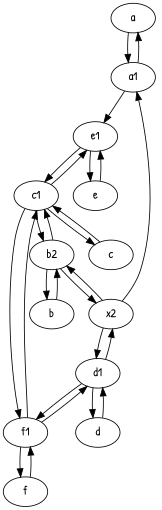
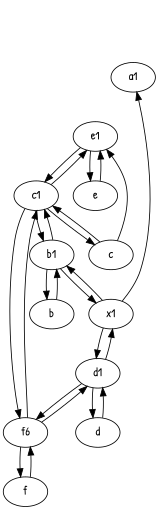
(133, 18) -> none
(117, 103) -> (127, 197)
(52, 255) -> (52, 255)
(111, 314) -> (111, 314)
(25, 432) -> (25, 432)
